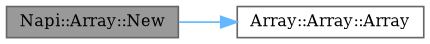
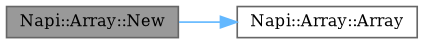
(330, 22) -> (327, 22)
